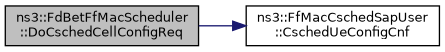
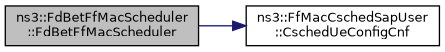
(102, 26) -> (102, 26)
